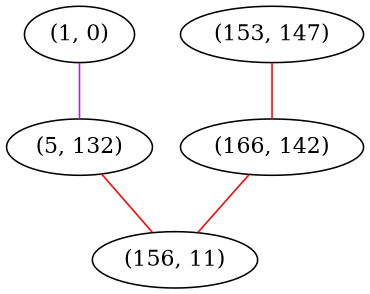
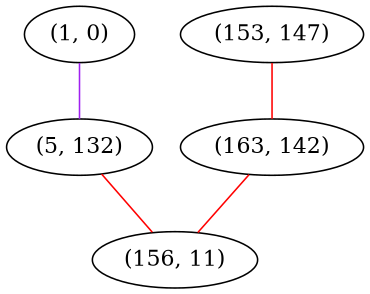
(272, 147) -> (272, 147)
